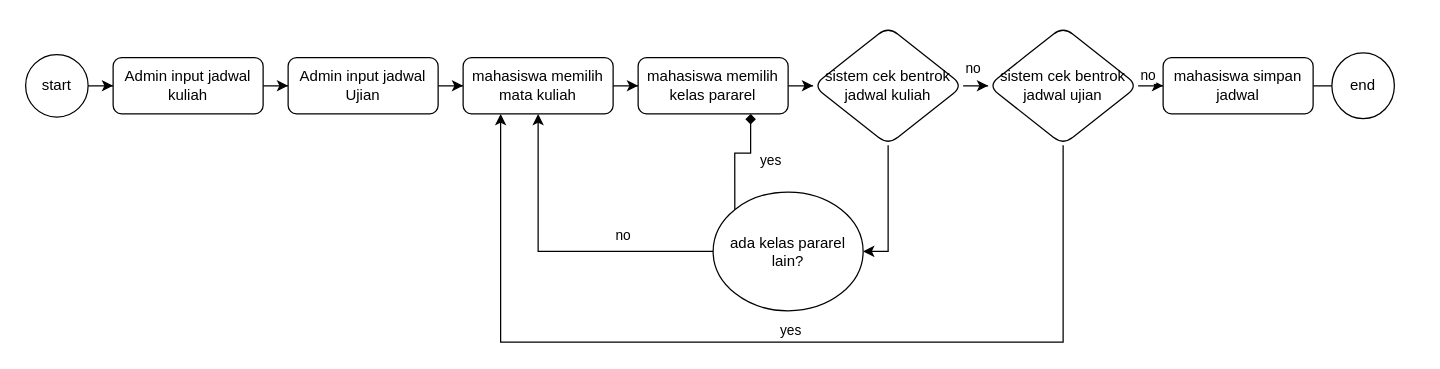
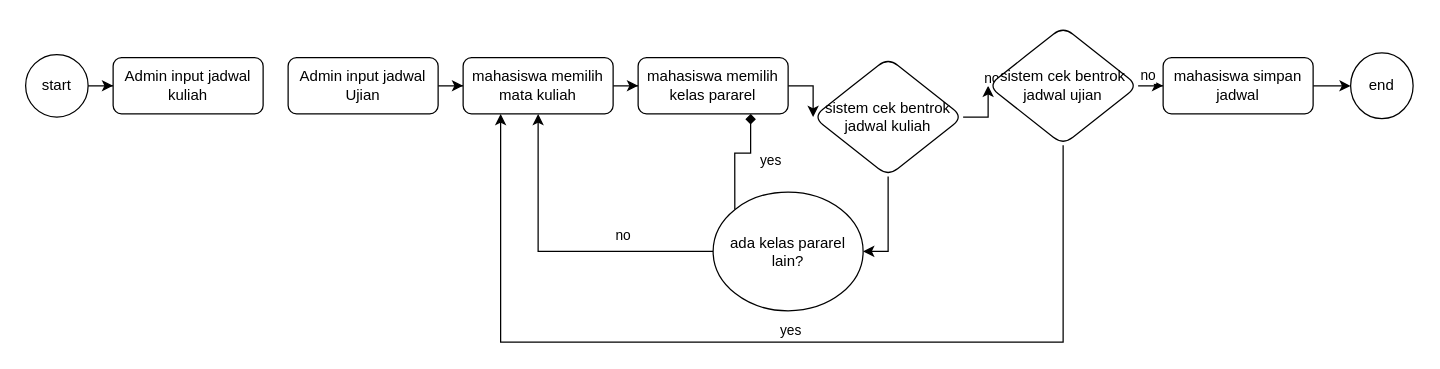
(280, 86) -> none
(888, 86) -> (888, 117)
(1363, 86) -> (1382, 86)
